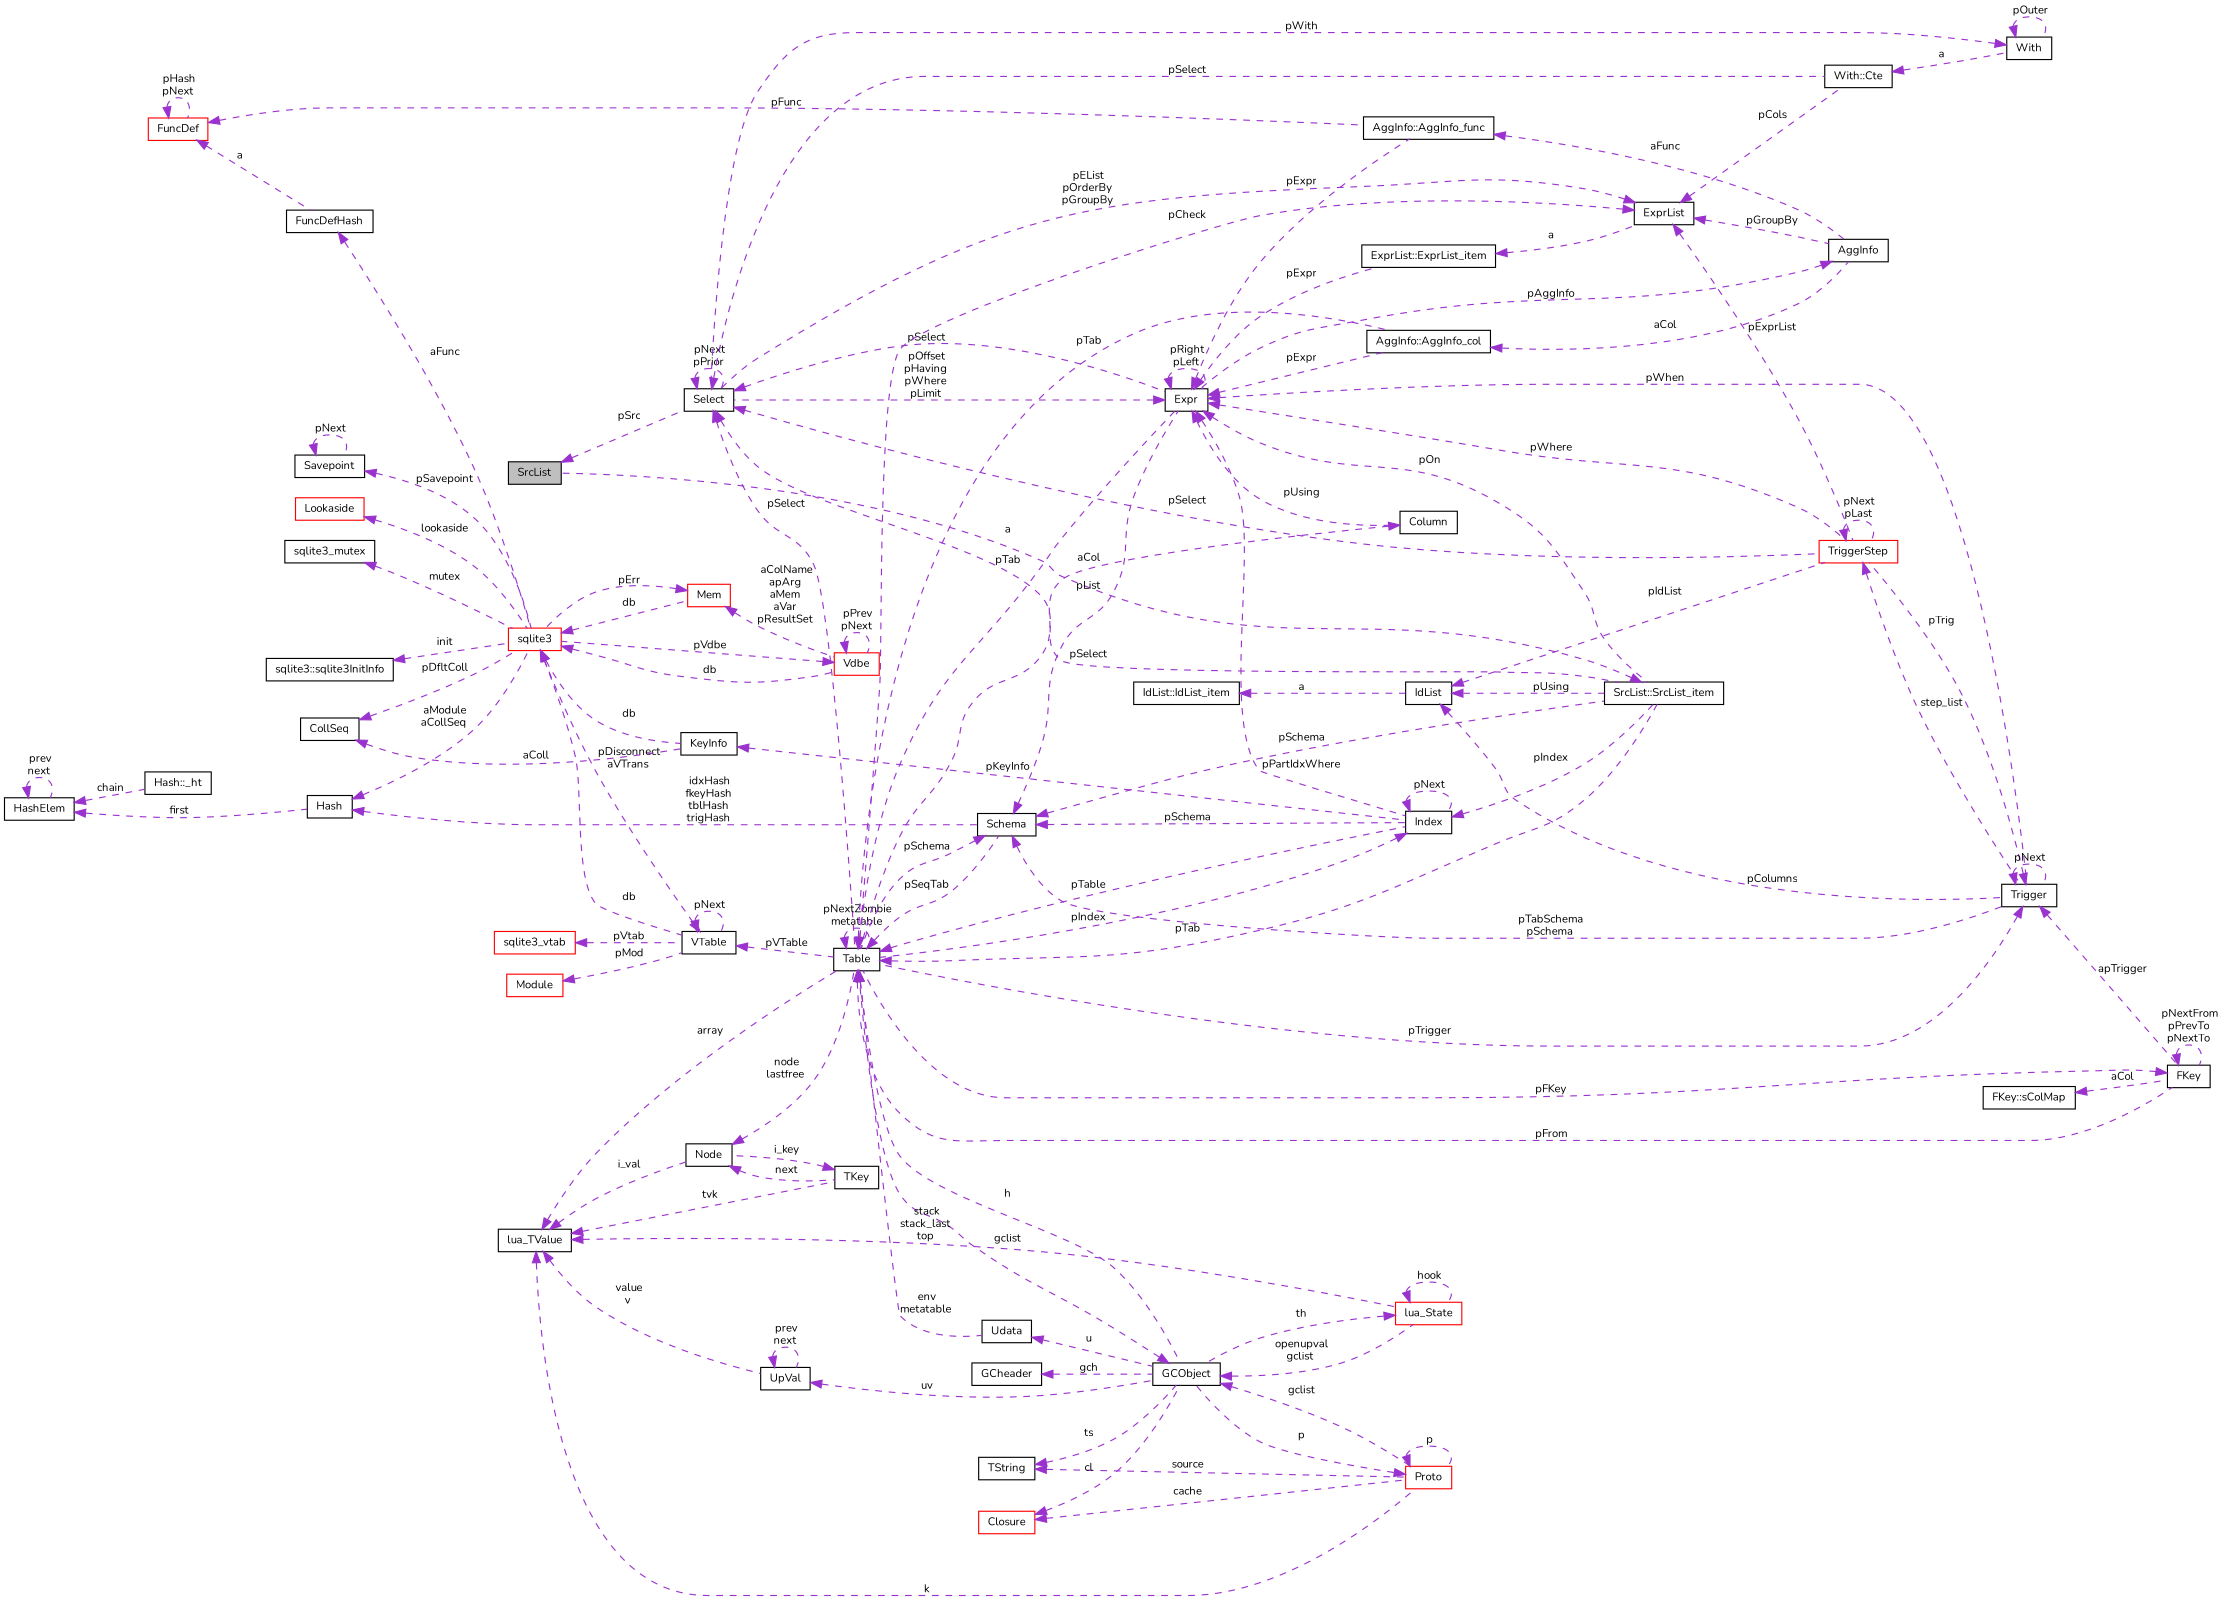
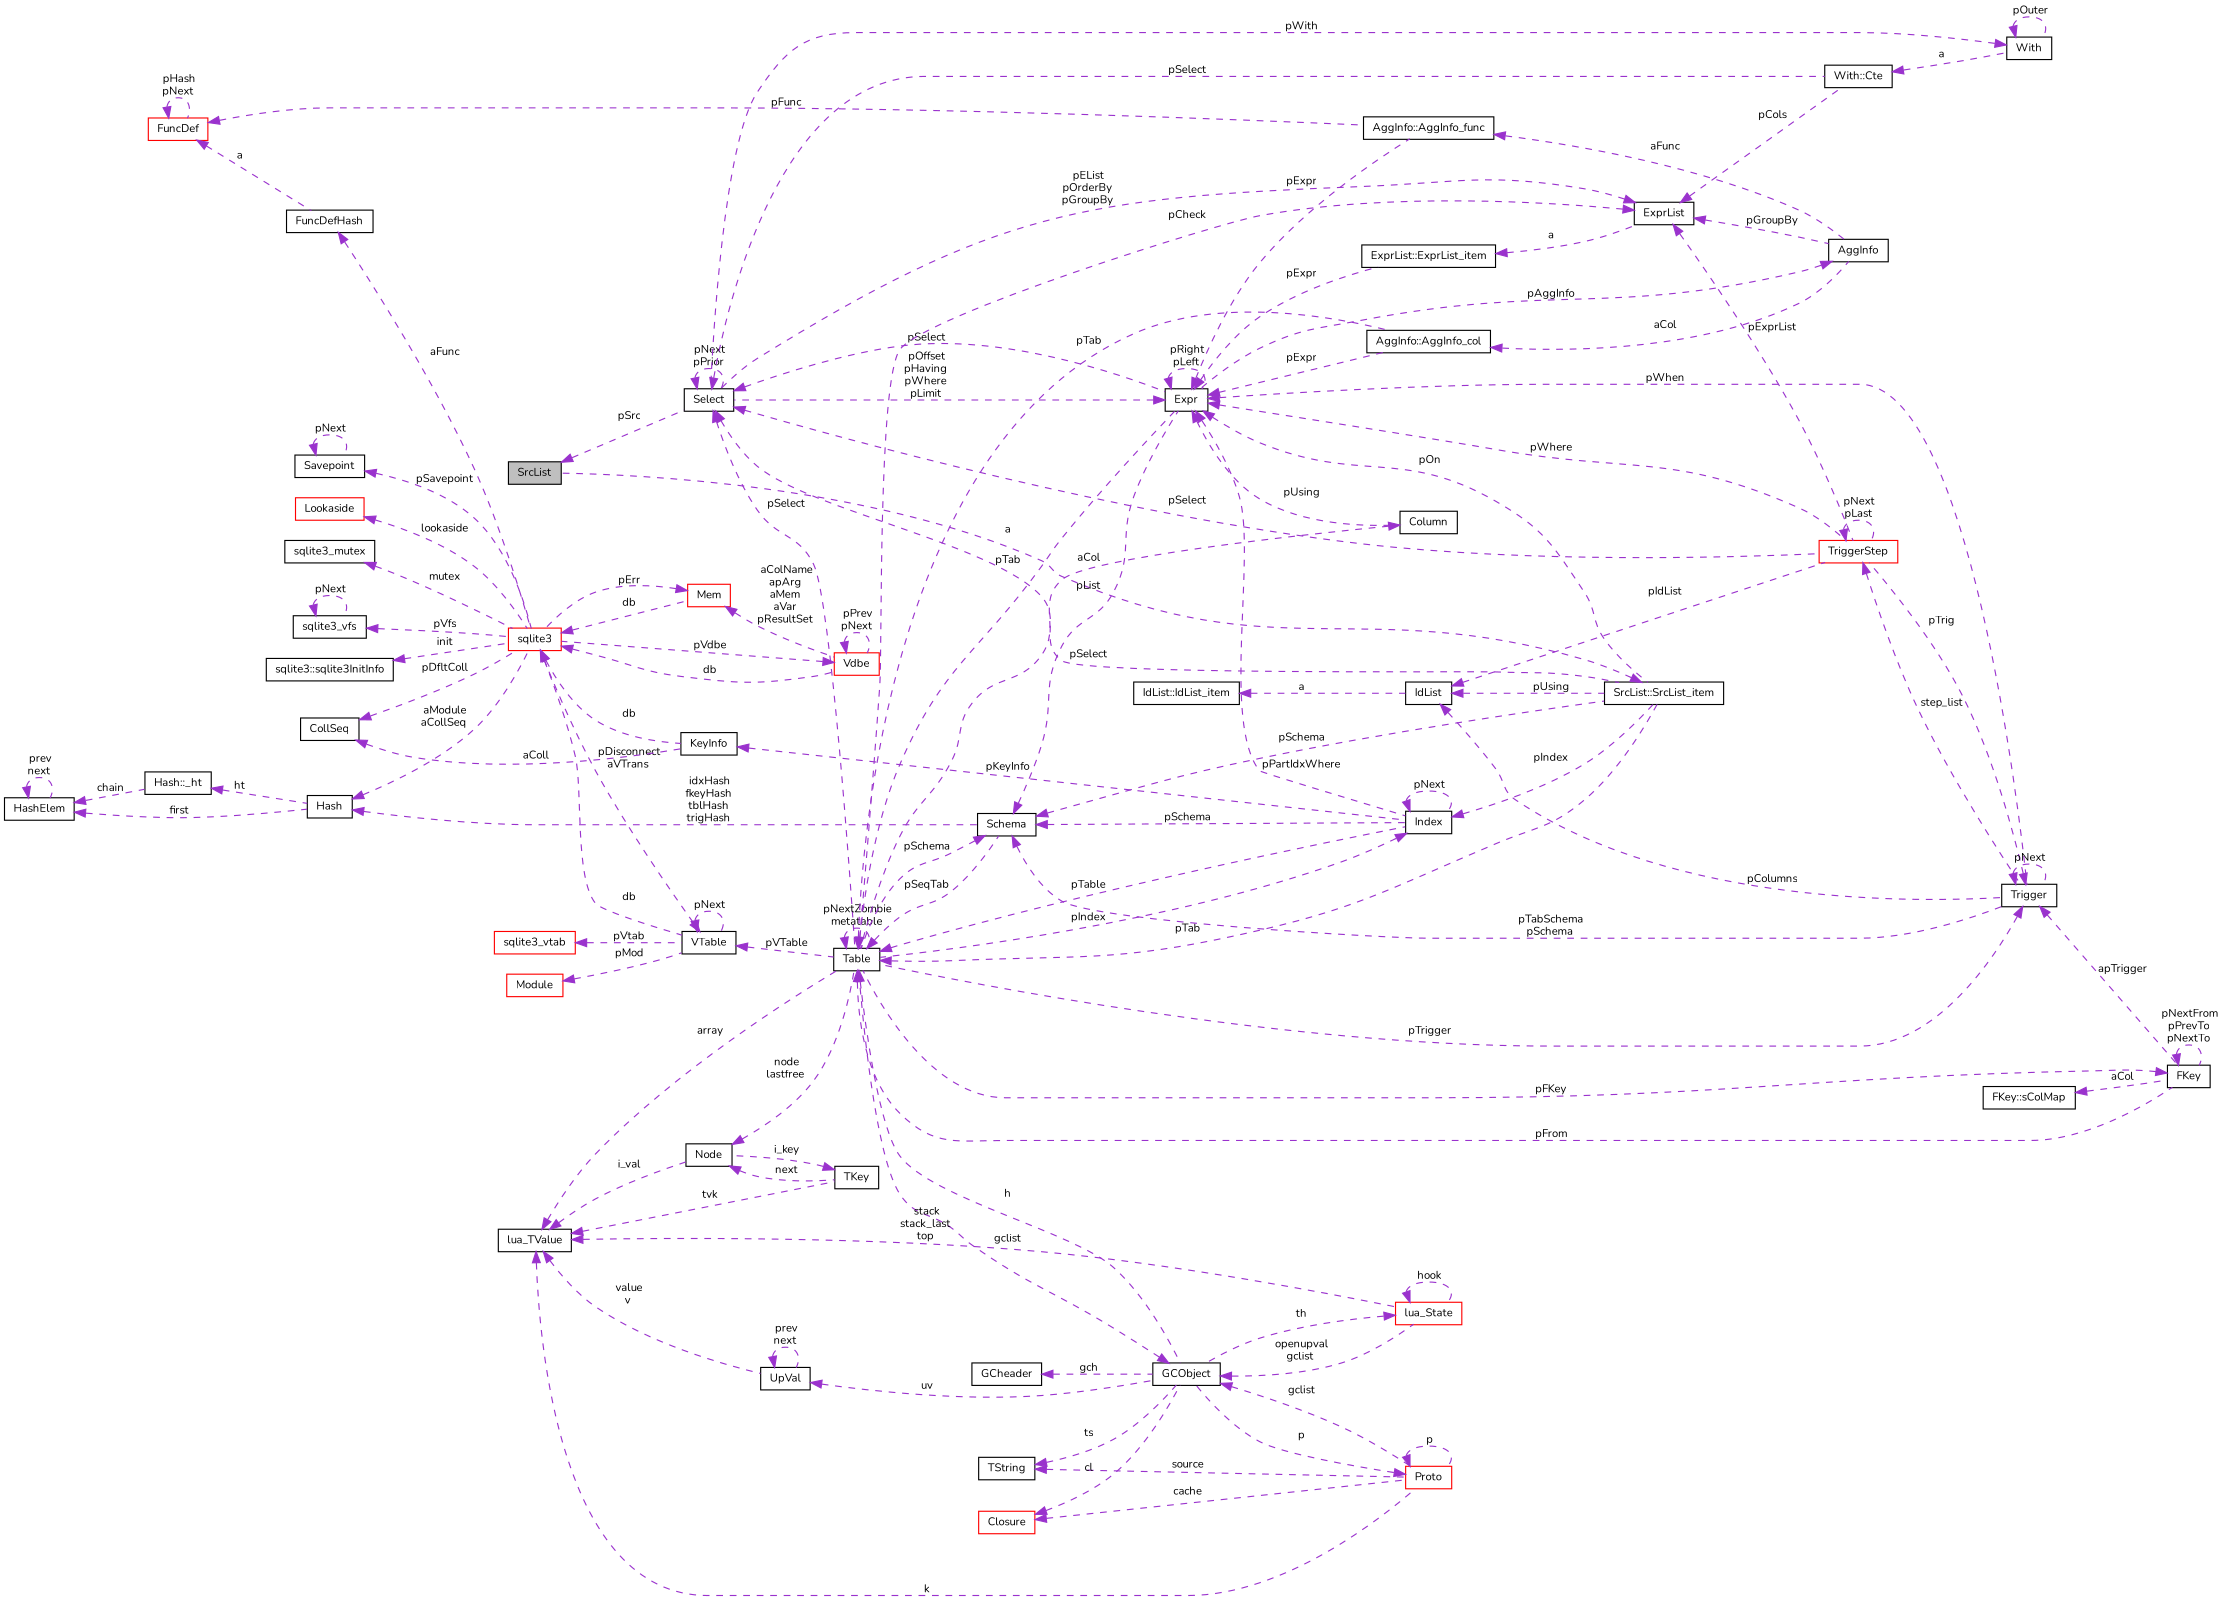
none -> (330, 627)
none -> (265, 797)
(1007, 1331) -> none
